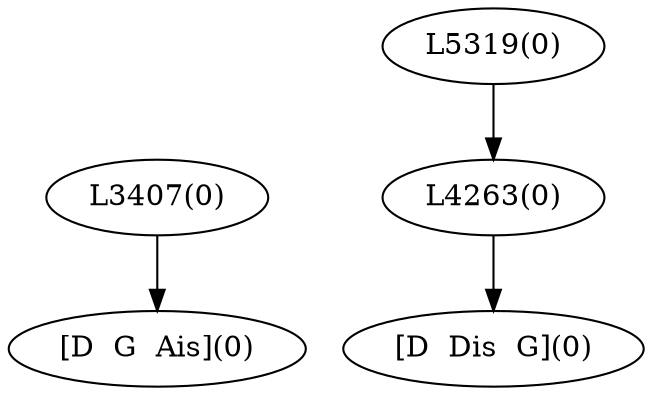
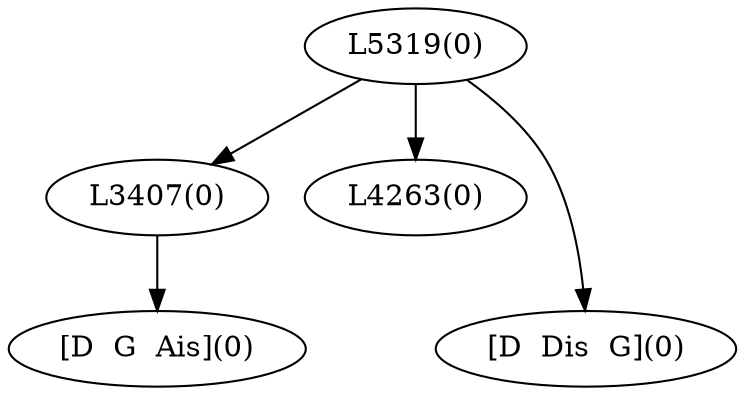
none -> (296, 117)
(493, 263) -> (551, 170)
